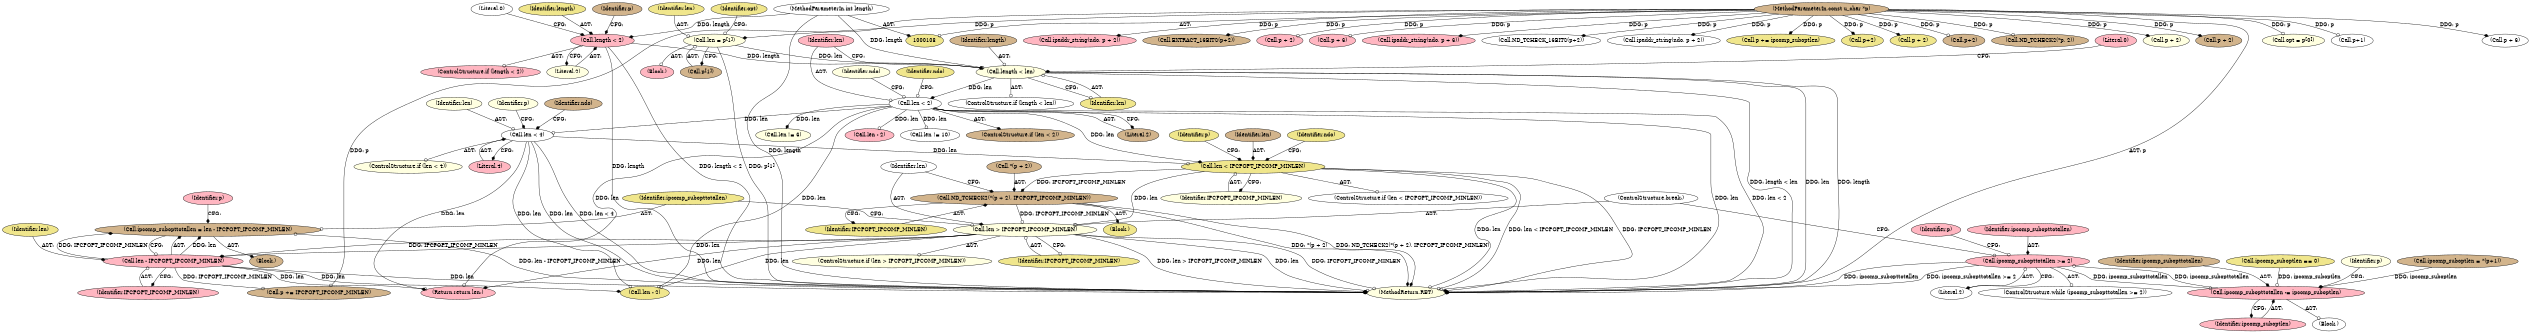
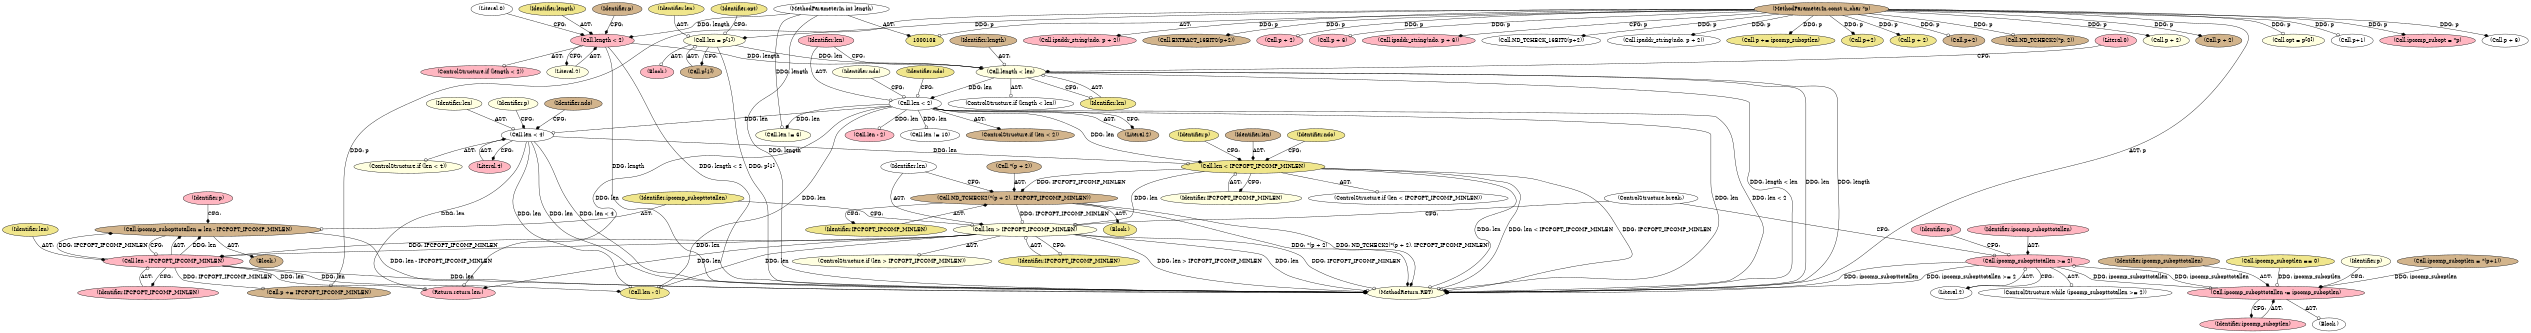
(1638, 25) -> (1638, 25)
none -> (2428, 41)
(903, 55) -> (776, 67)
(1433, 214) -> (1433, 214)
(426, 215) -> (426, 215)
(722, 284) -> (829, 289)
